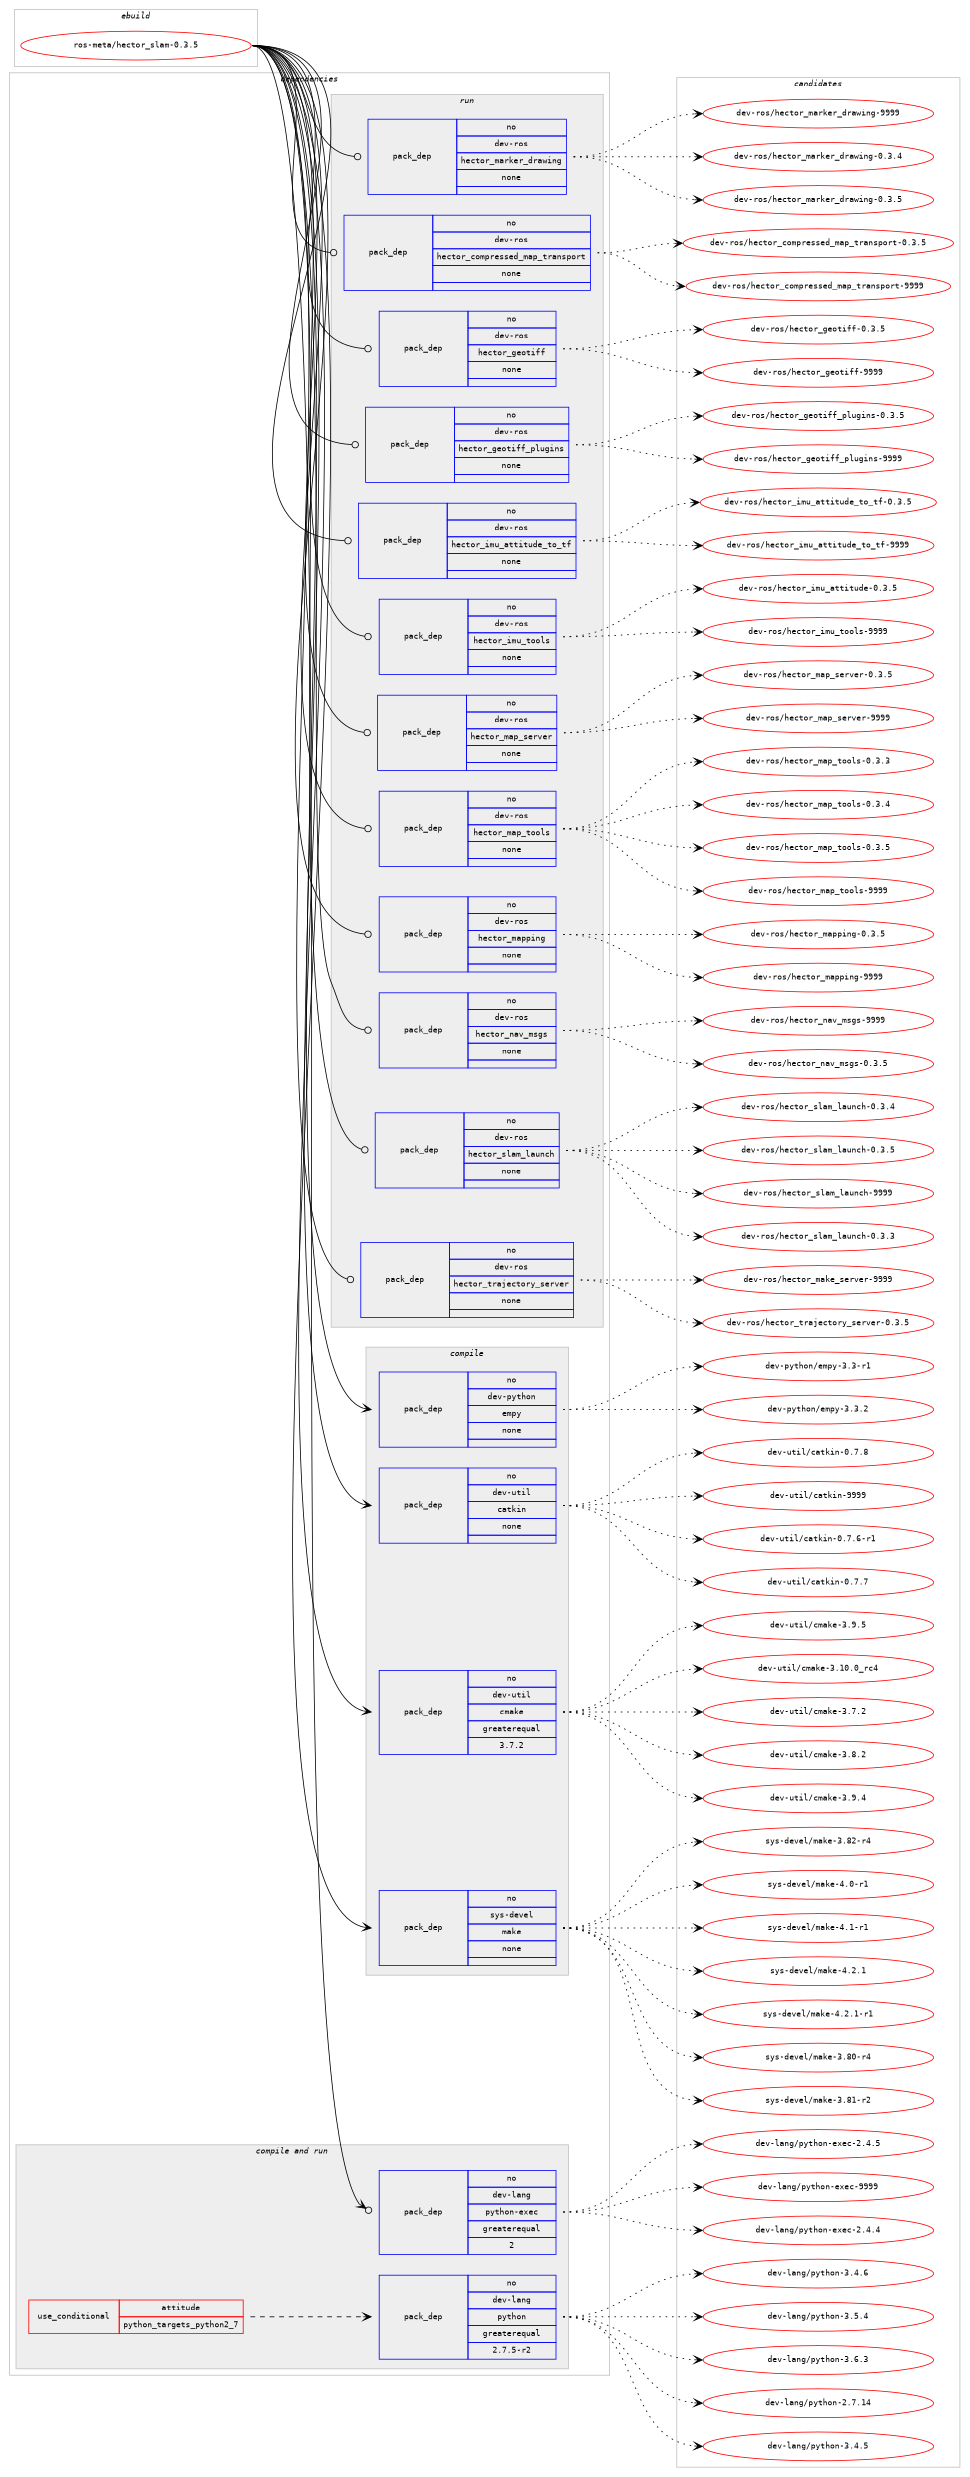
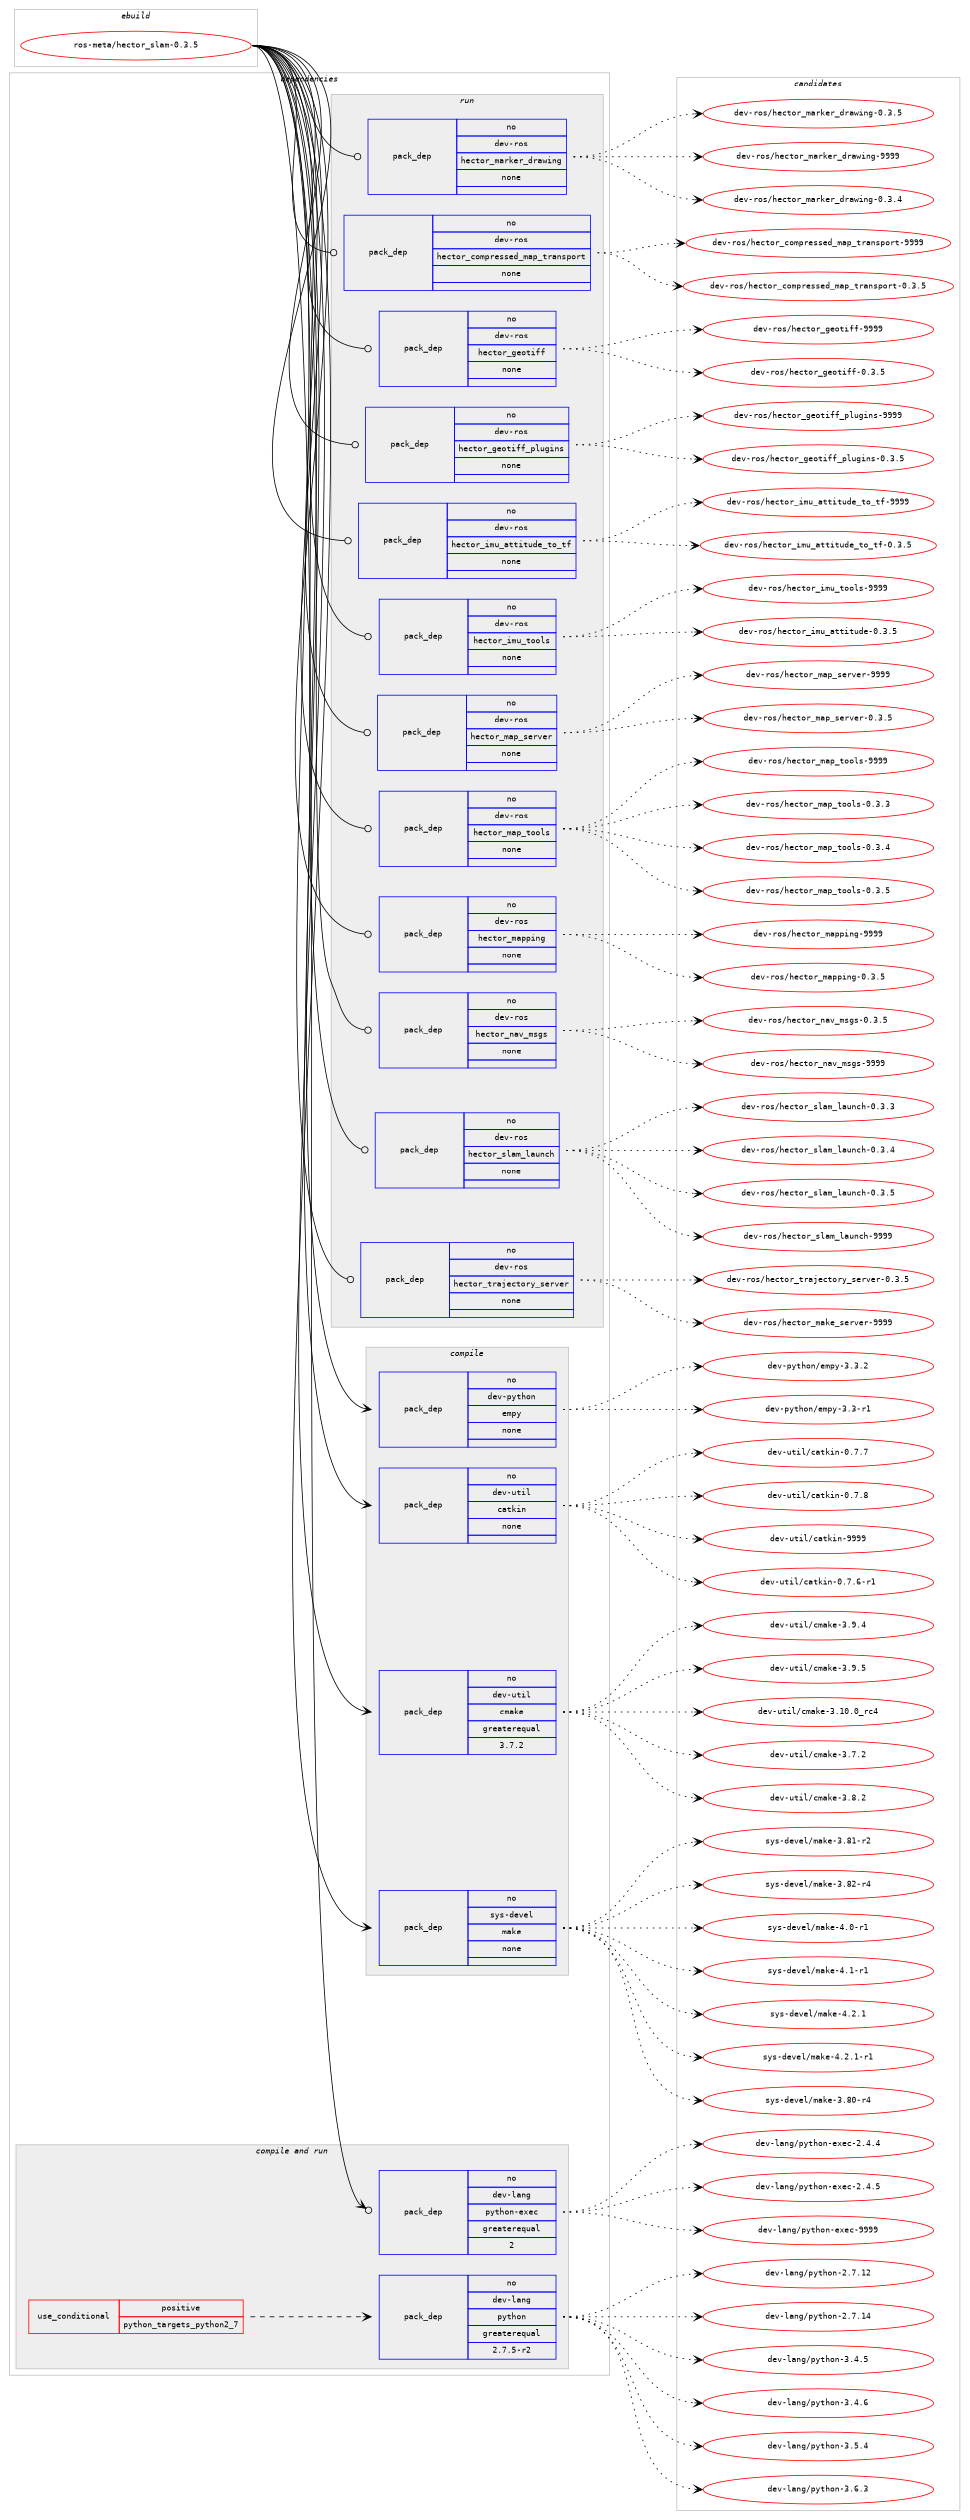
none -> (818, 2274)
(181, 2308) -> (181, 2308)
